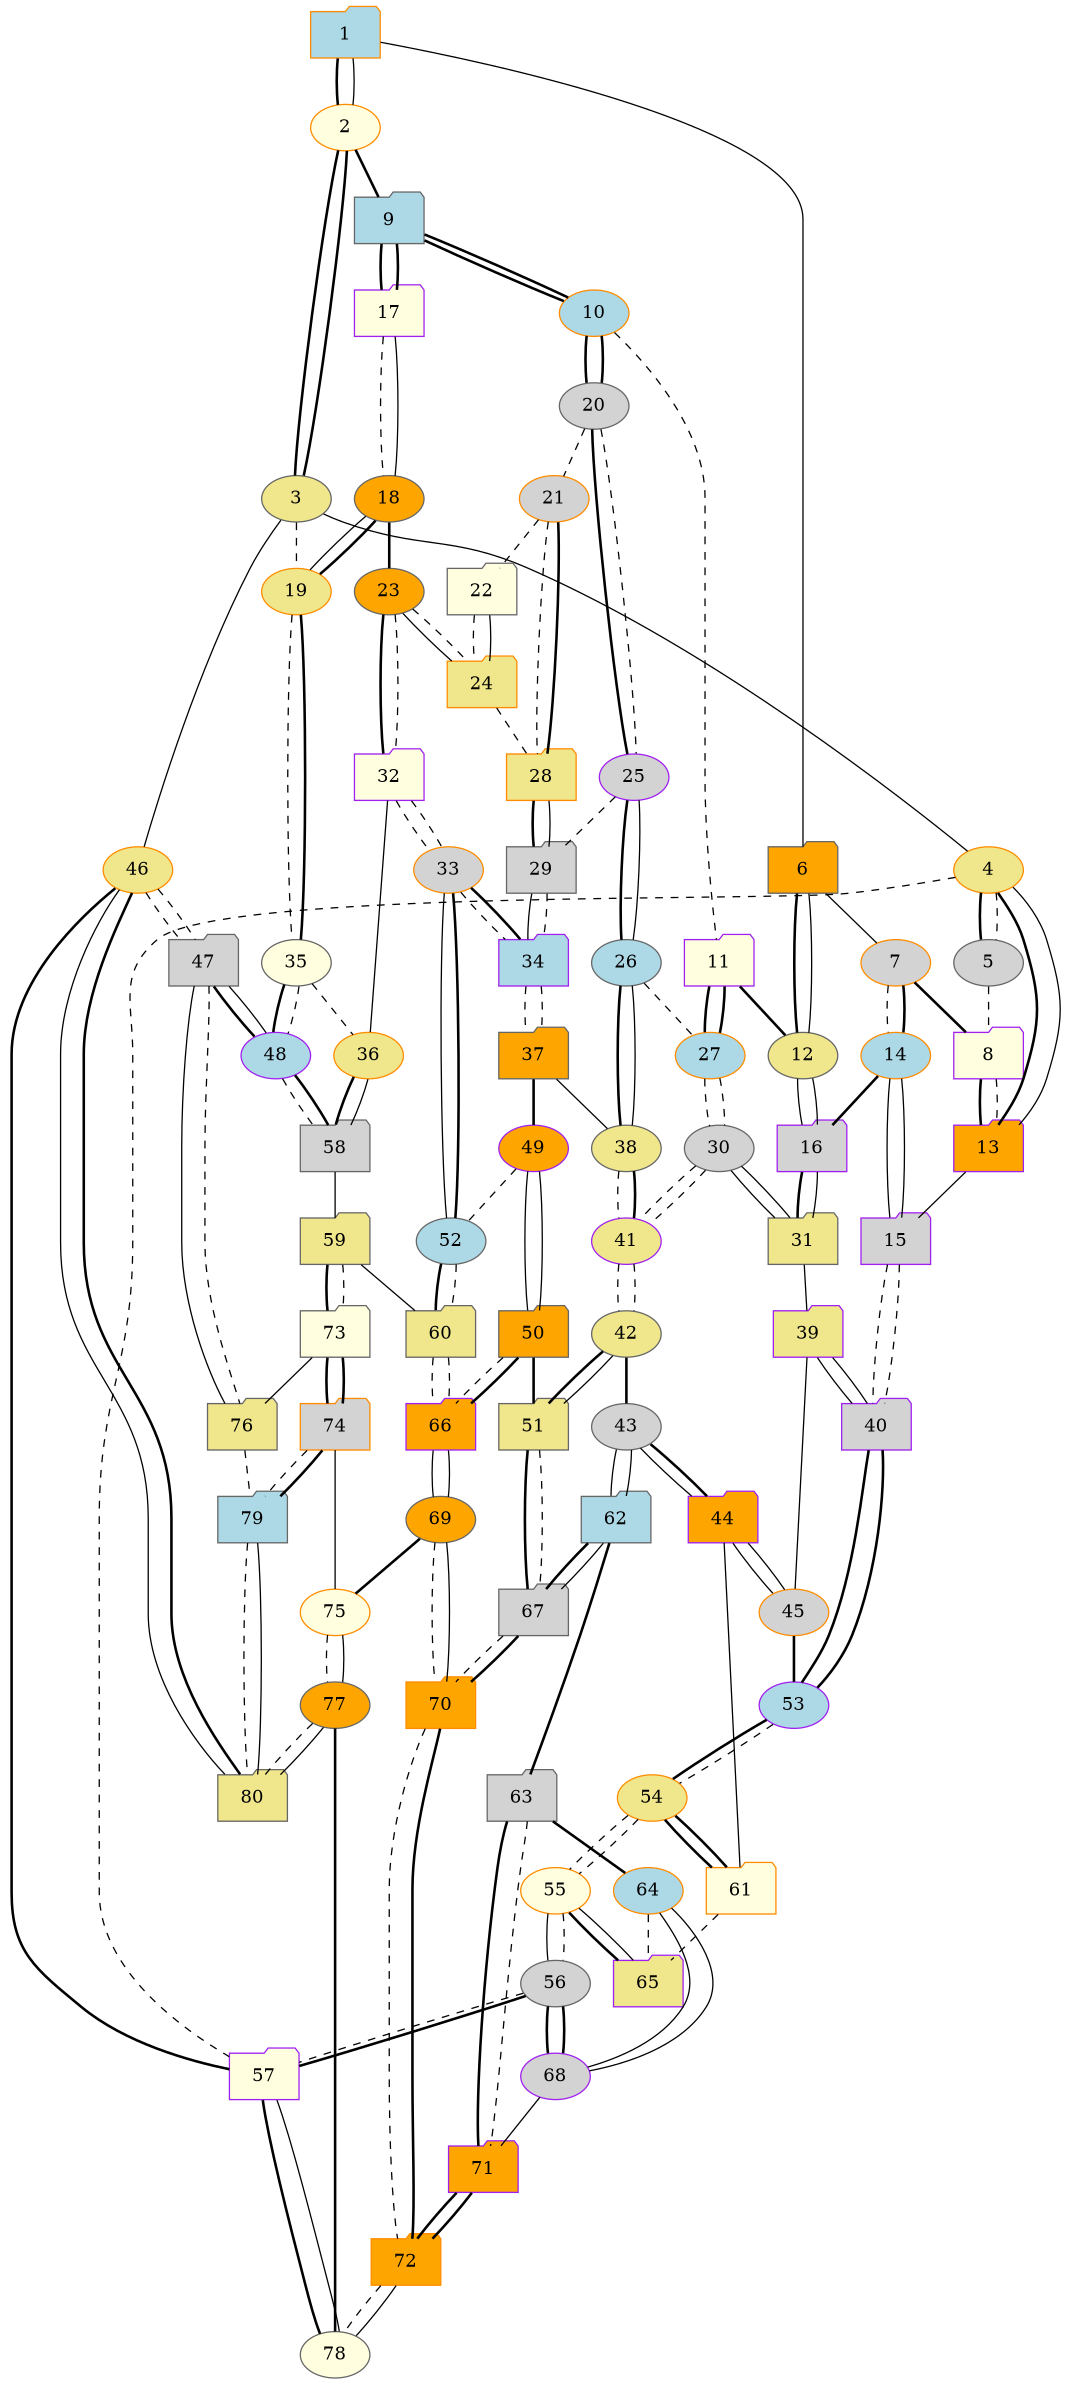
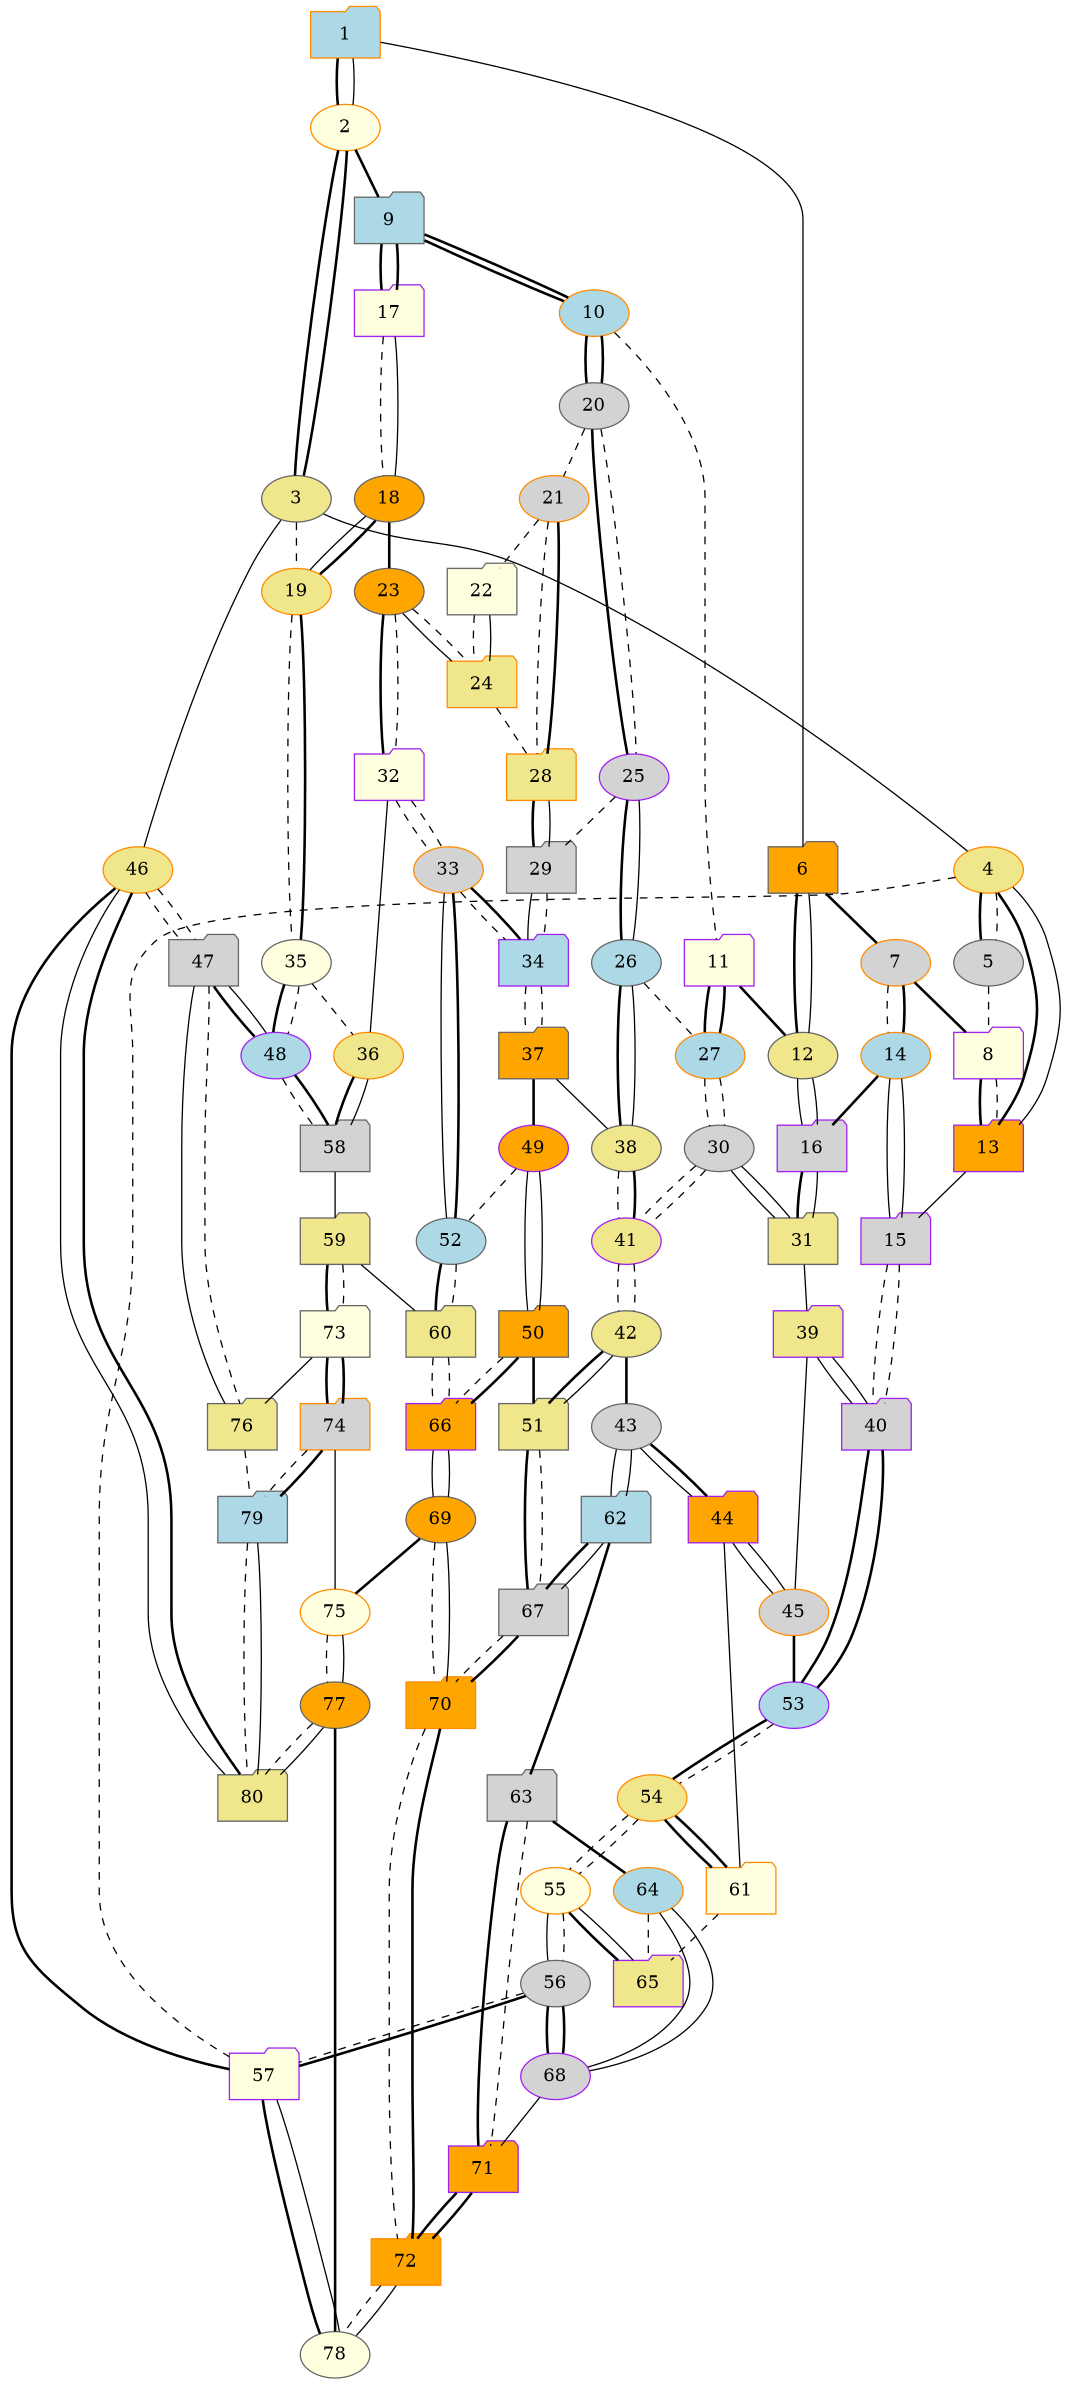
(851, 918) -> (851, 918)
